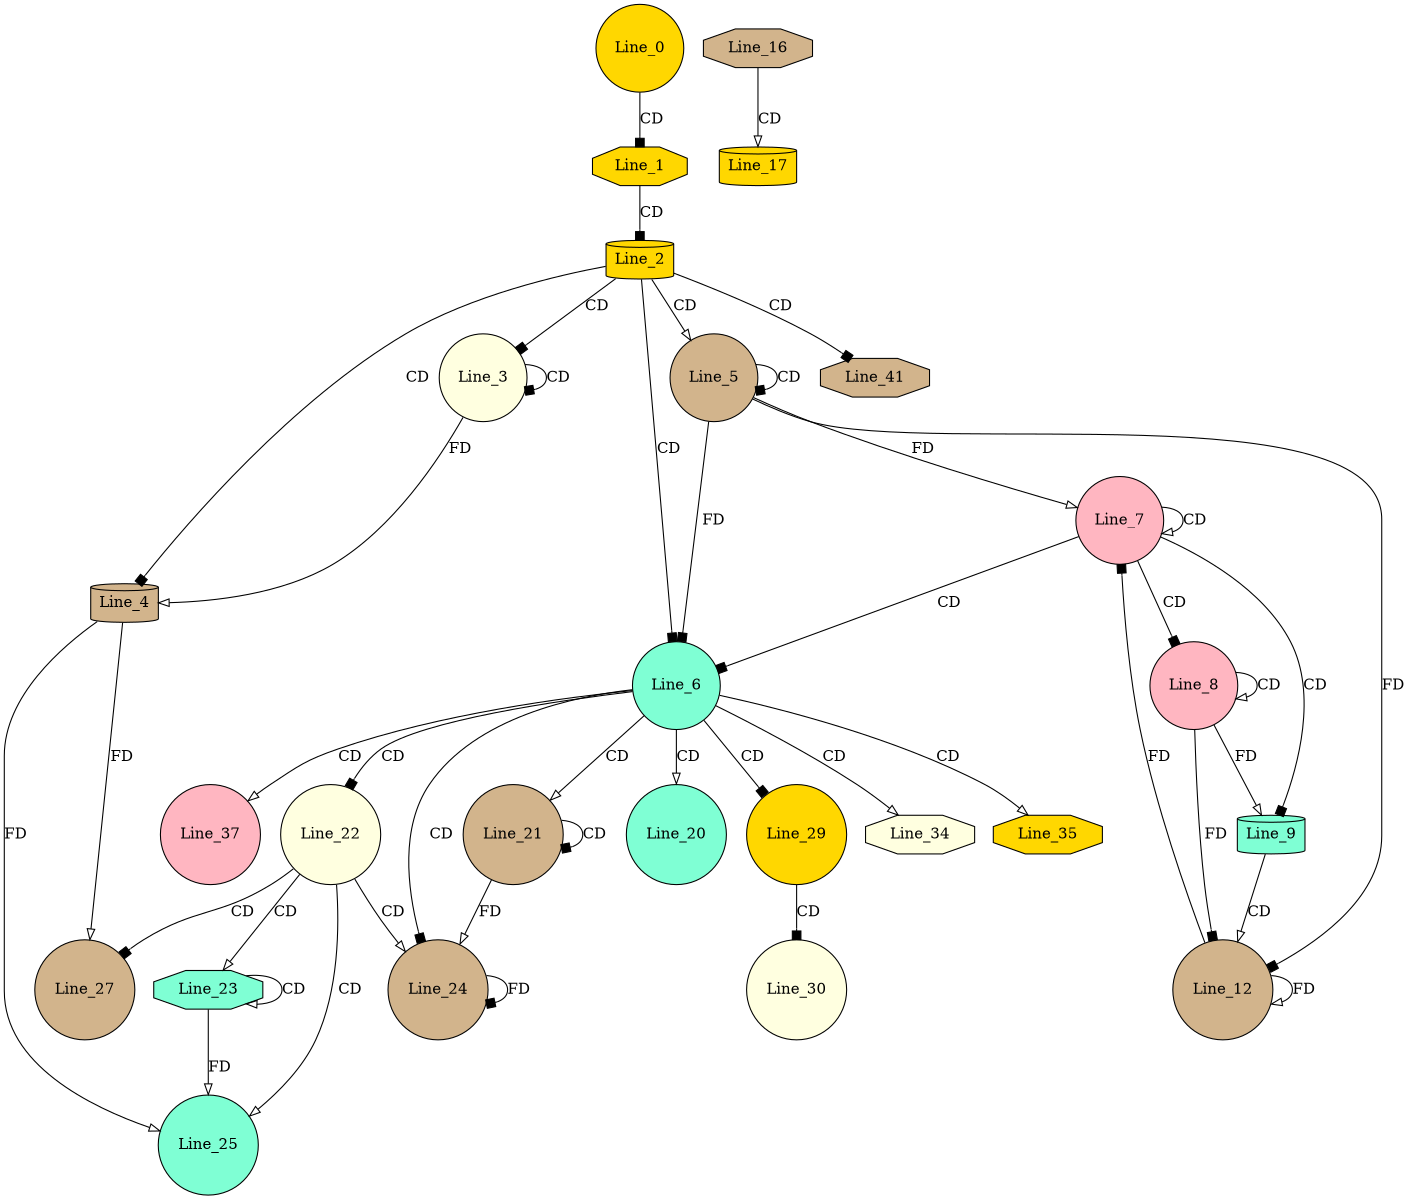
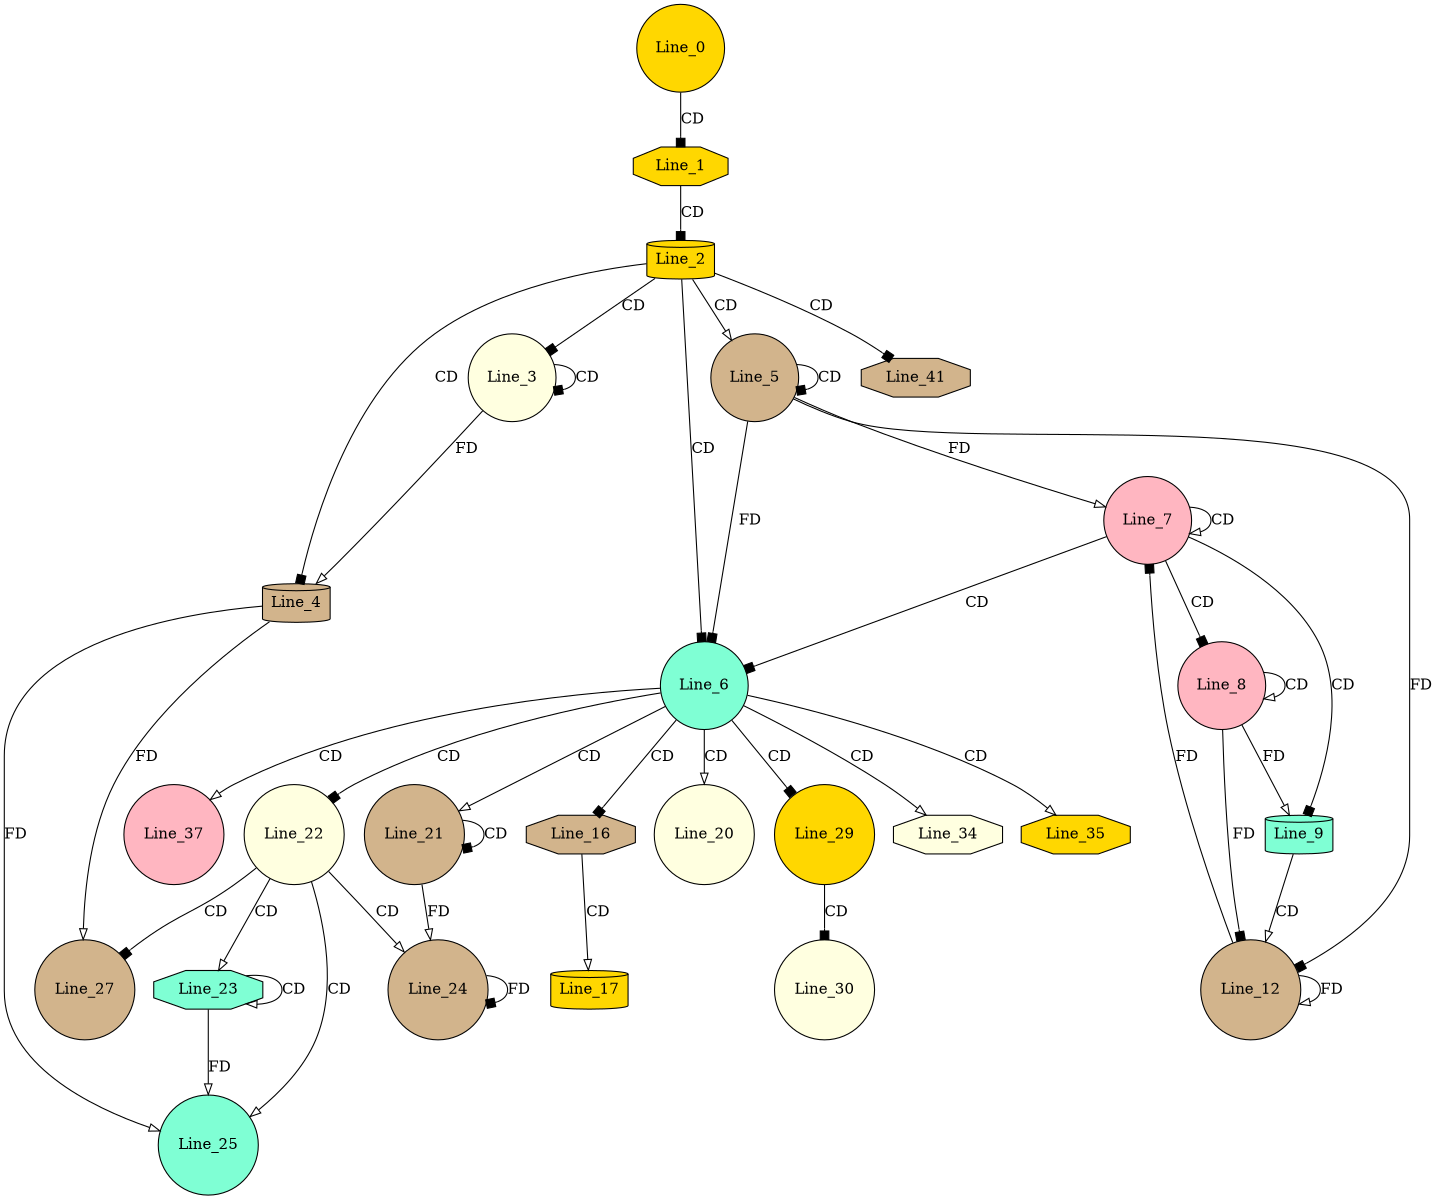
(456, 756) -> (640, 763)
(676, 835) -> (704, 835)
